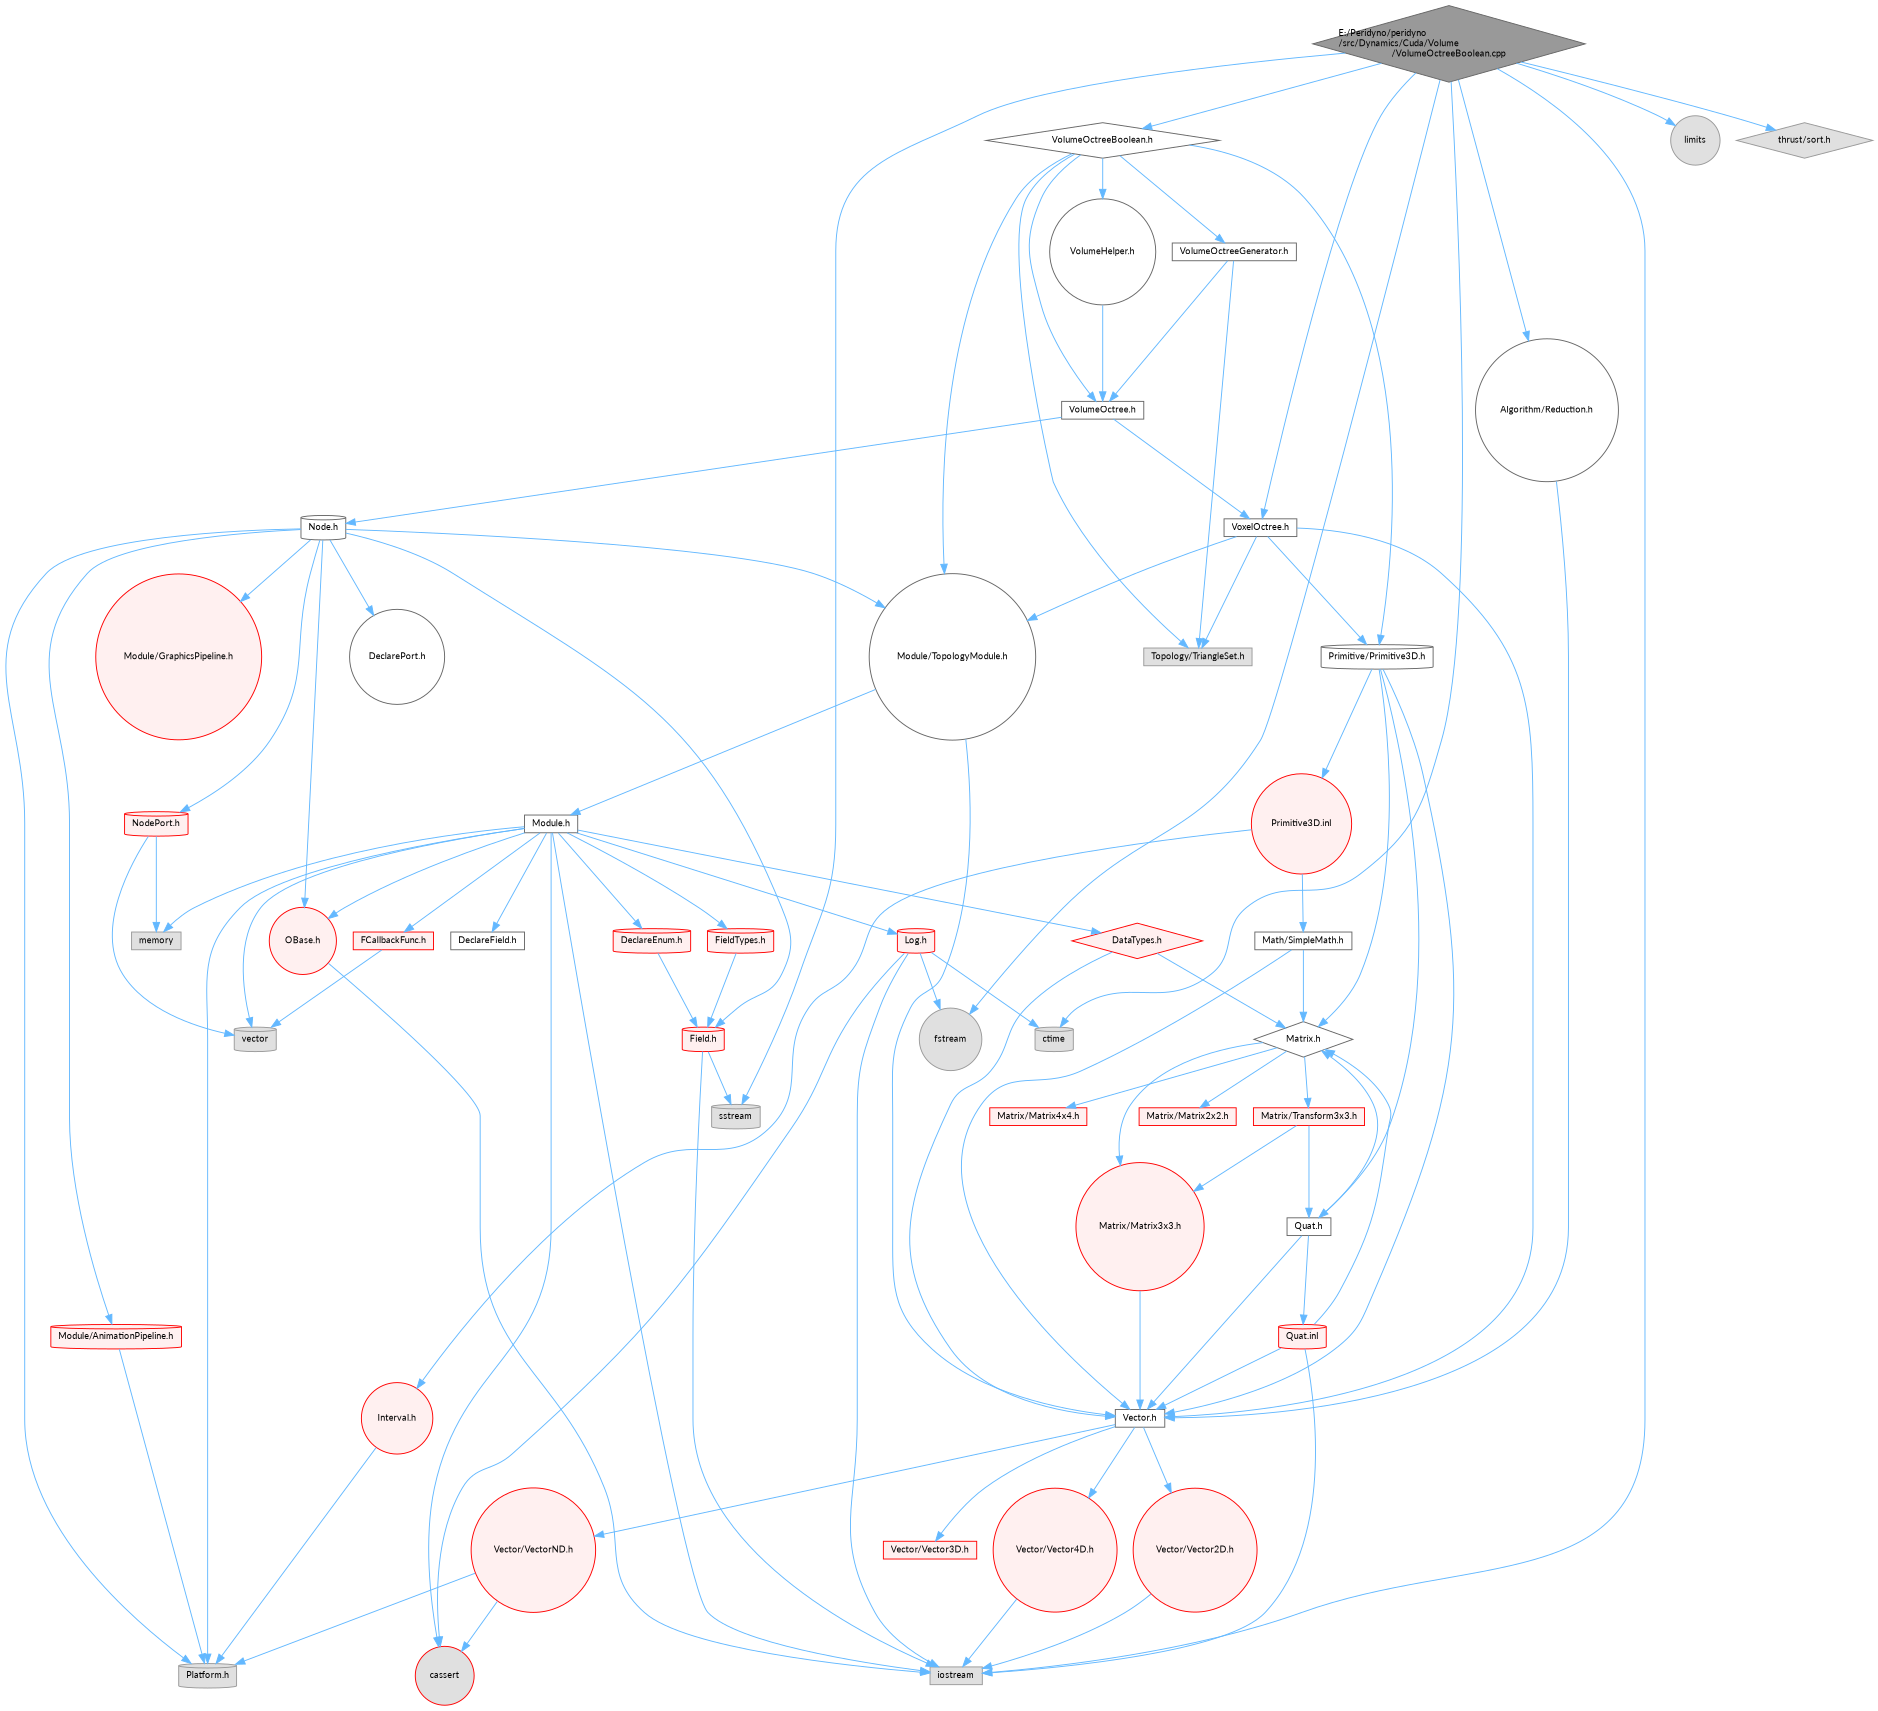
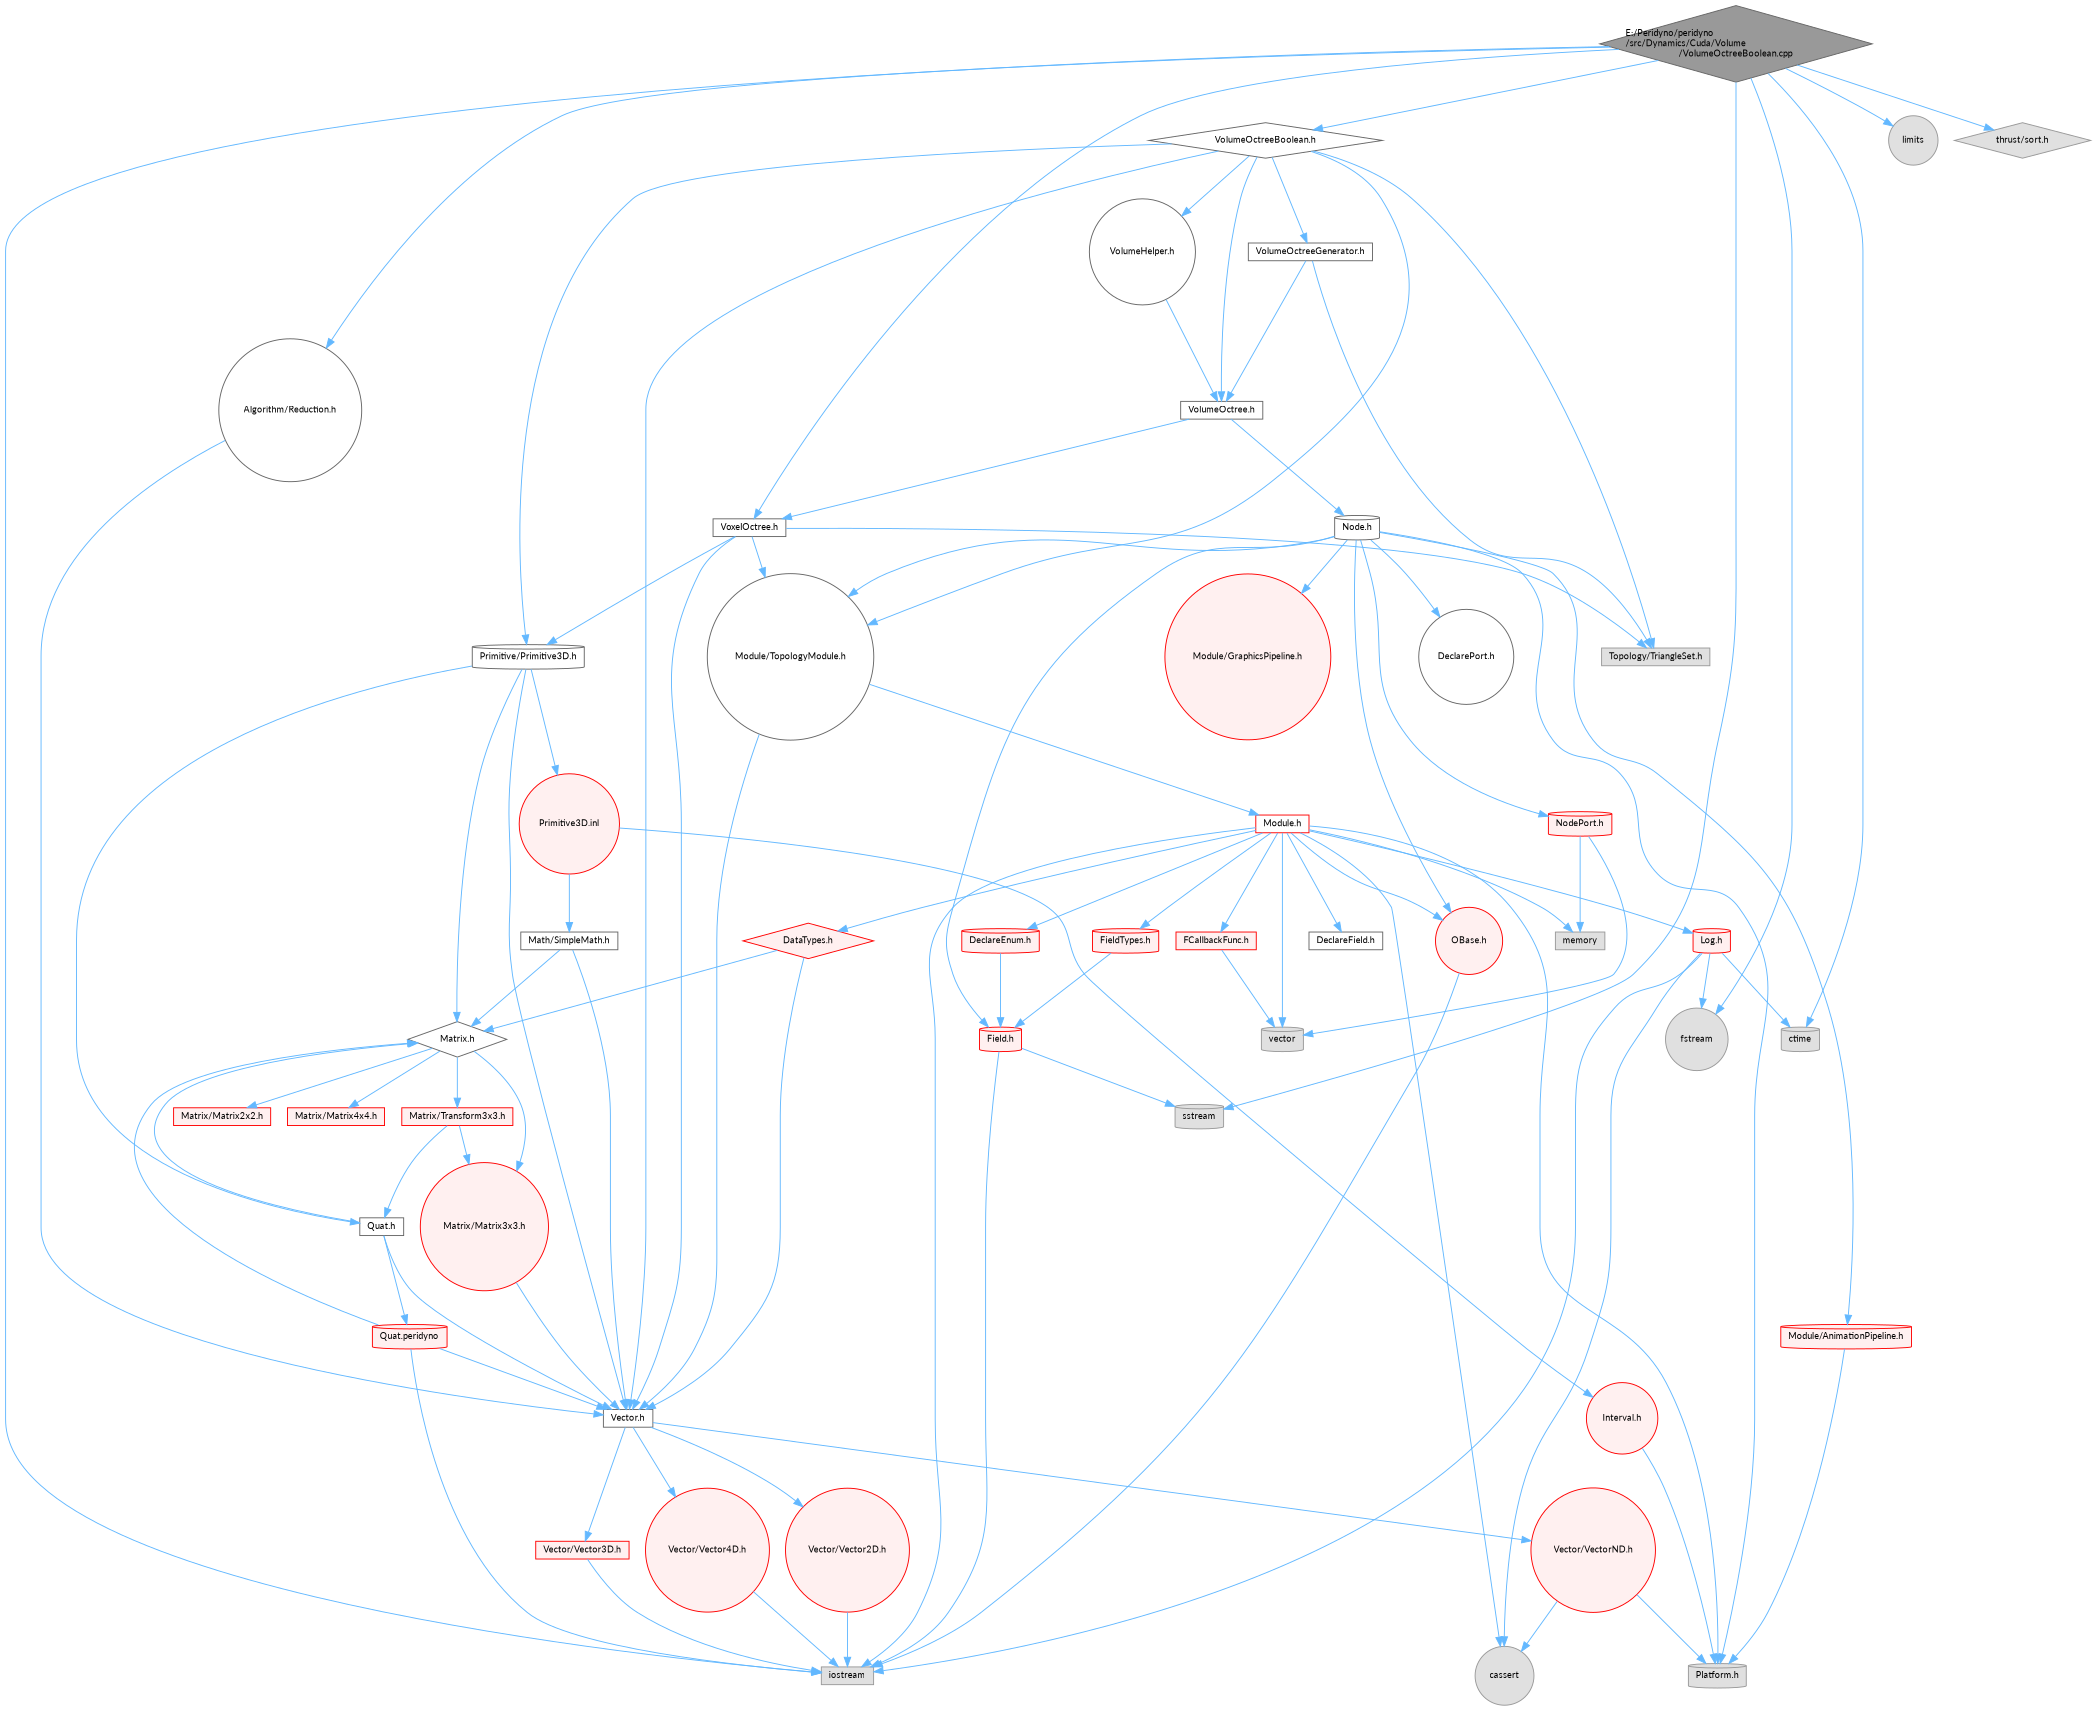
none -> (646, 539)
(551, 824) -> (1282, 824)
(1302, 1337) -> (410, 1337)
none -> (687, 1637)
(445, 1676) -> (1505, 1676)
